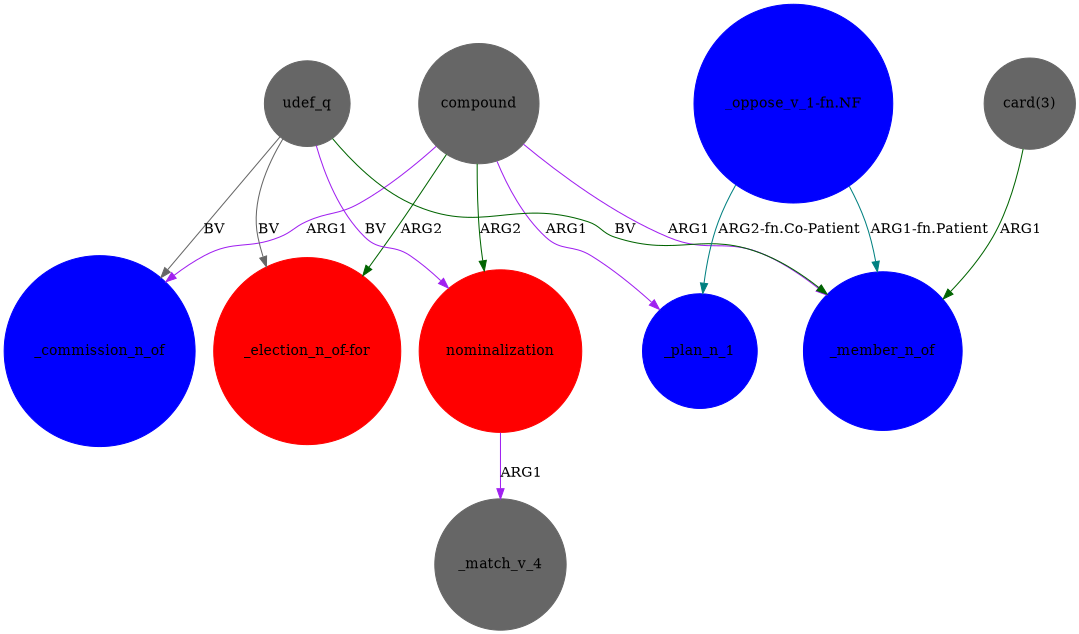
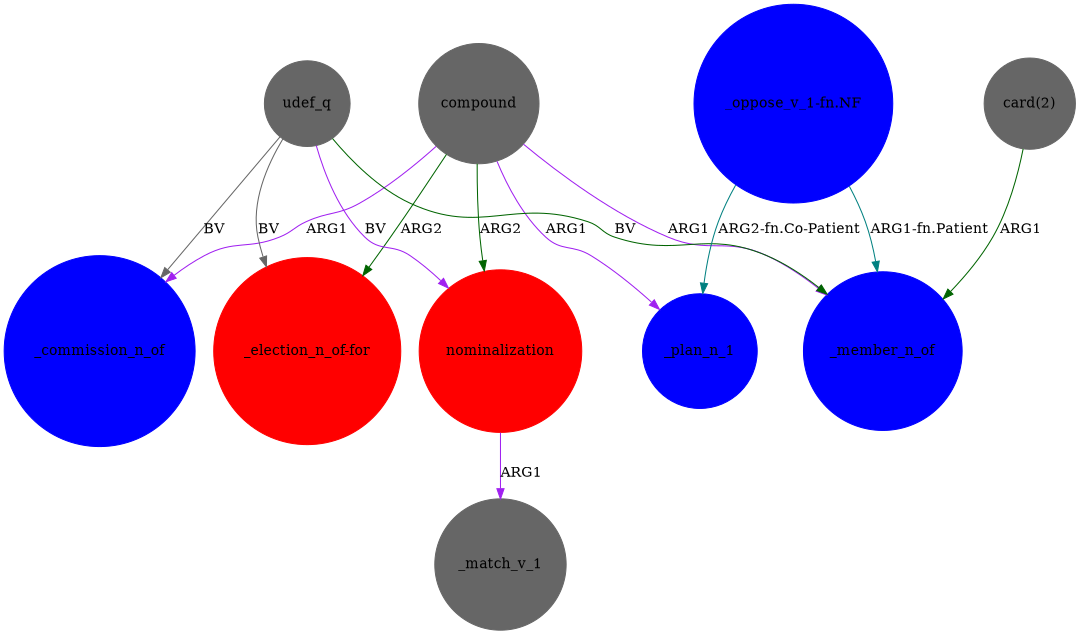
(1030, 104) -> (1030, 104)
(500, 565) -> (500, 565)
